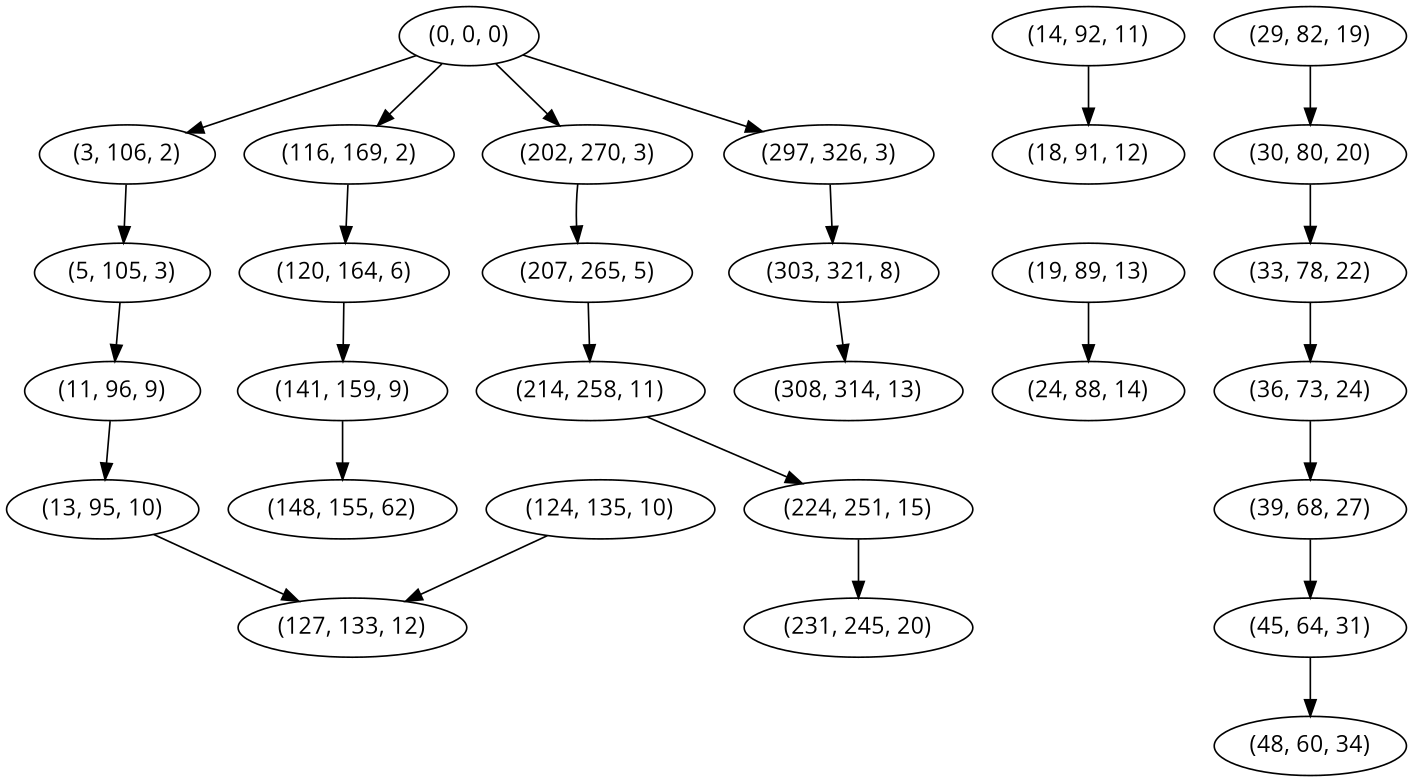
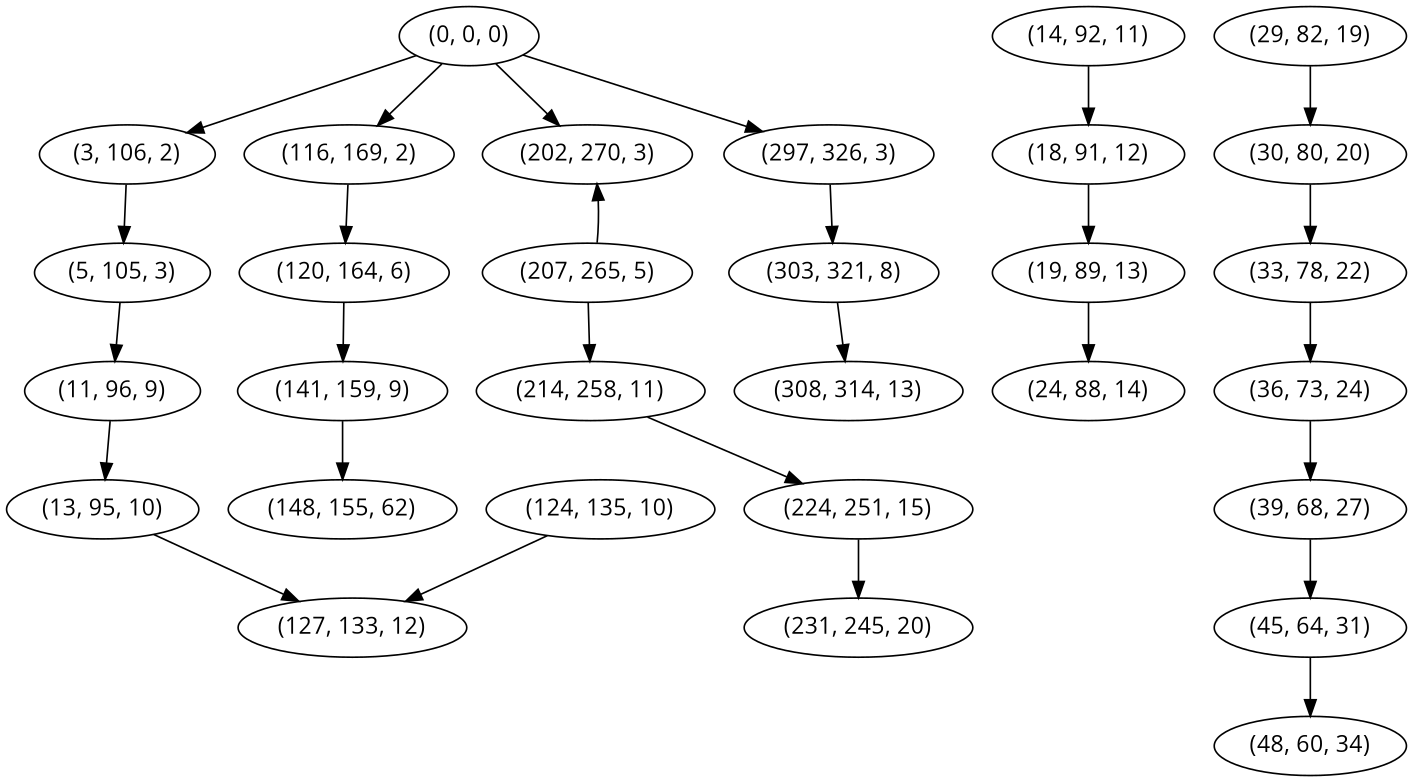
(576, 205) -> (598, 222)
none -> (1089, 206)
